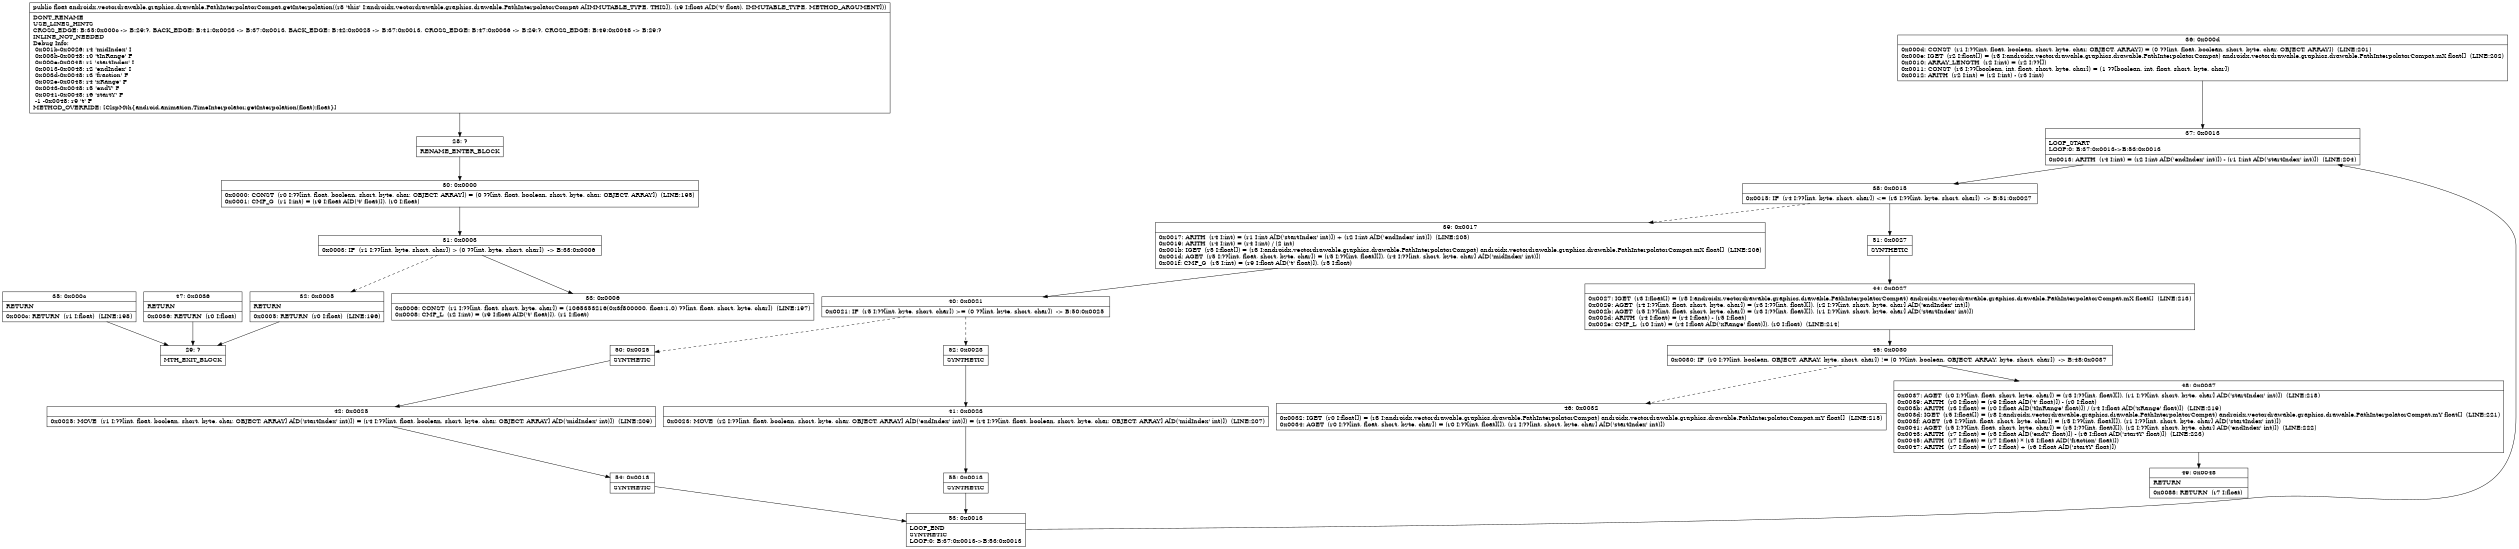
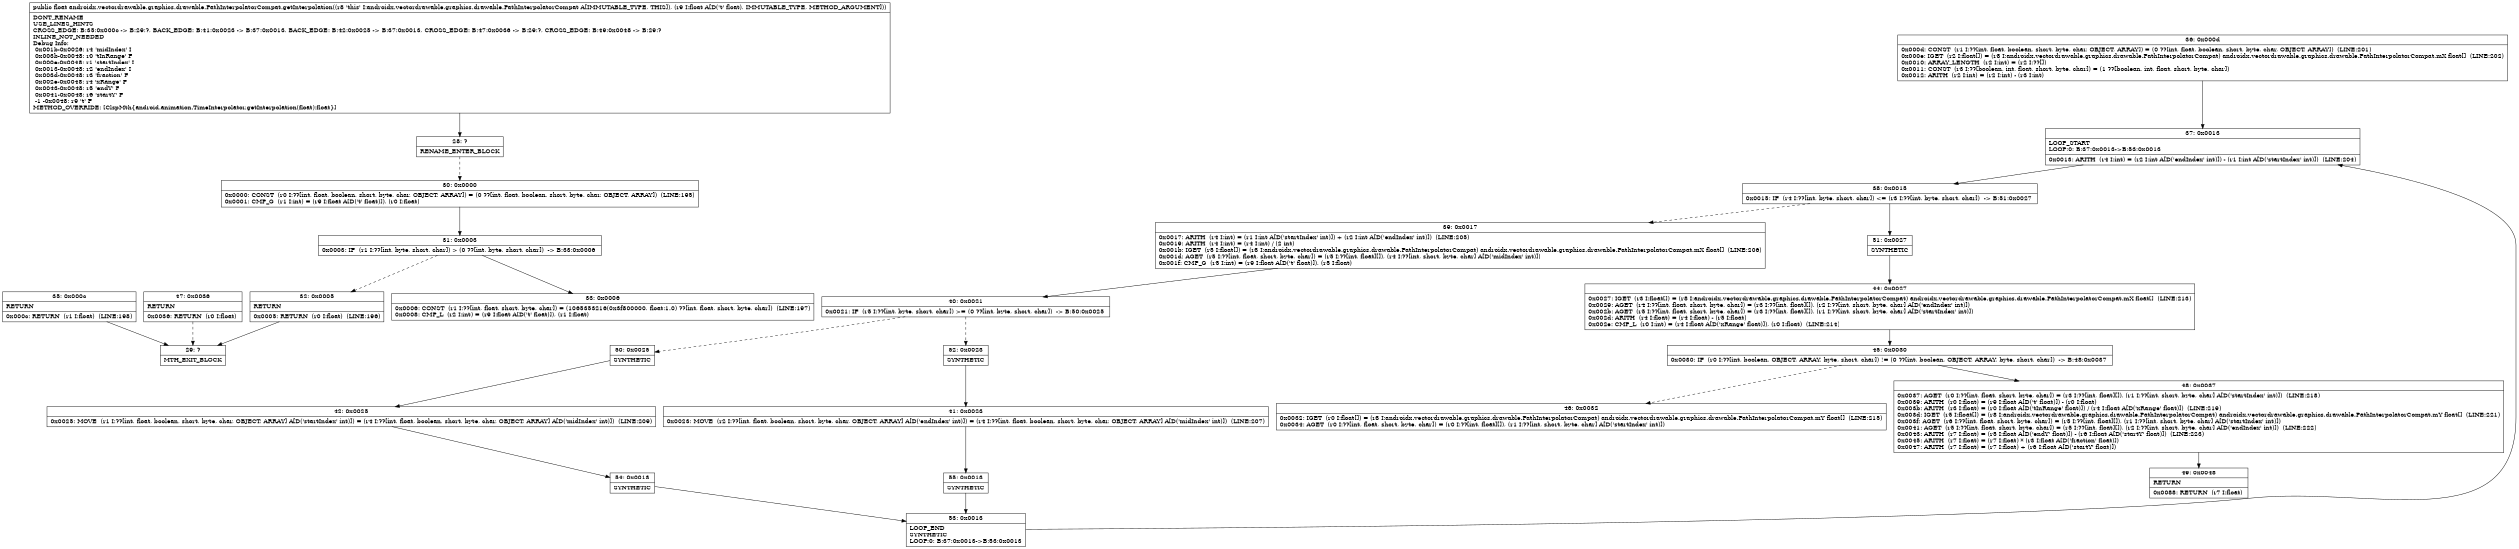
(460, 166) -> (460, 166)
(193, 331) -> (193, 331)
